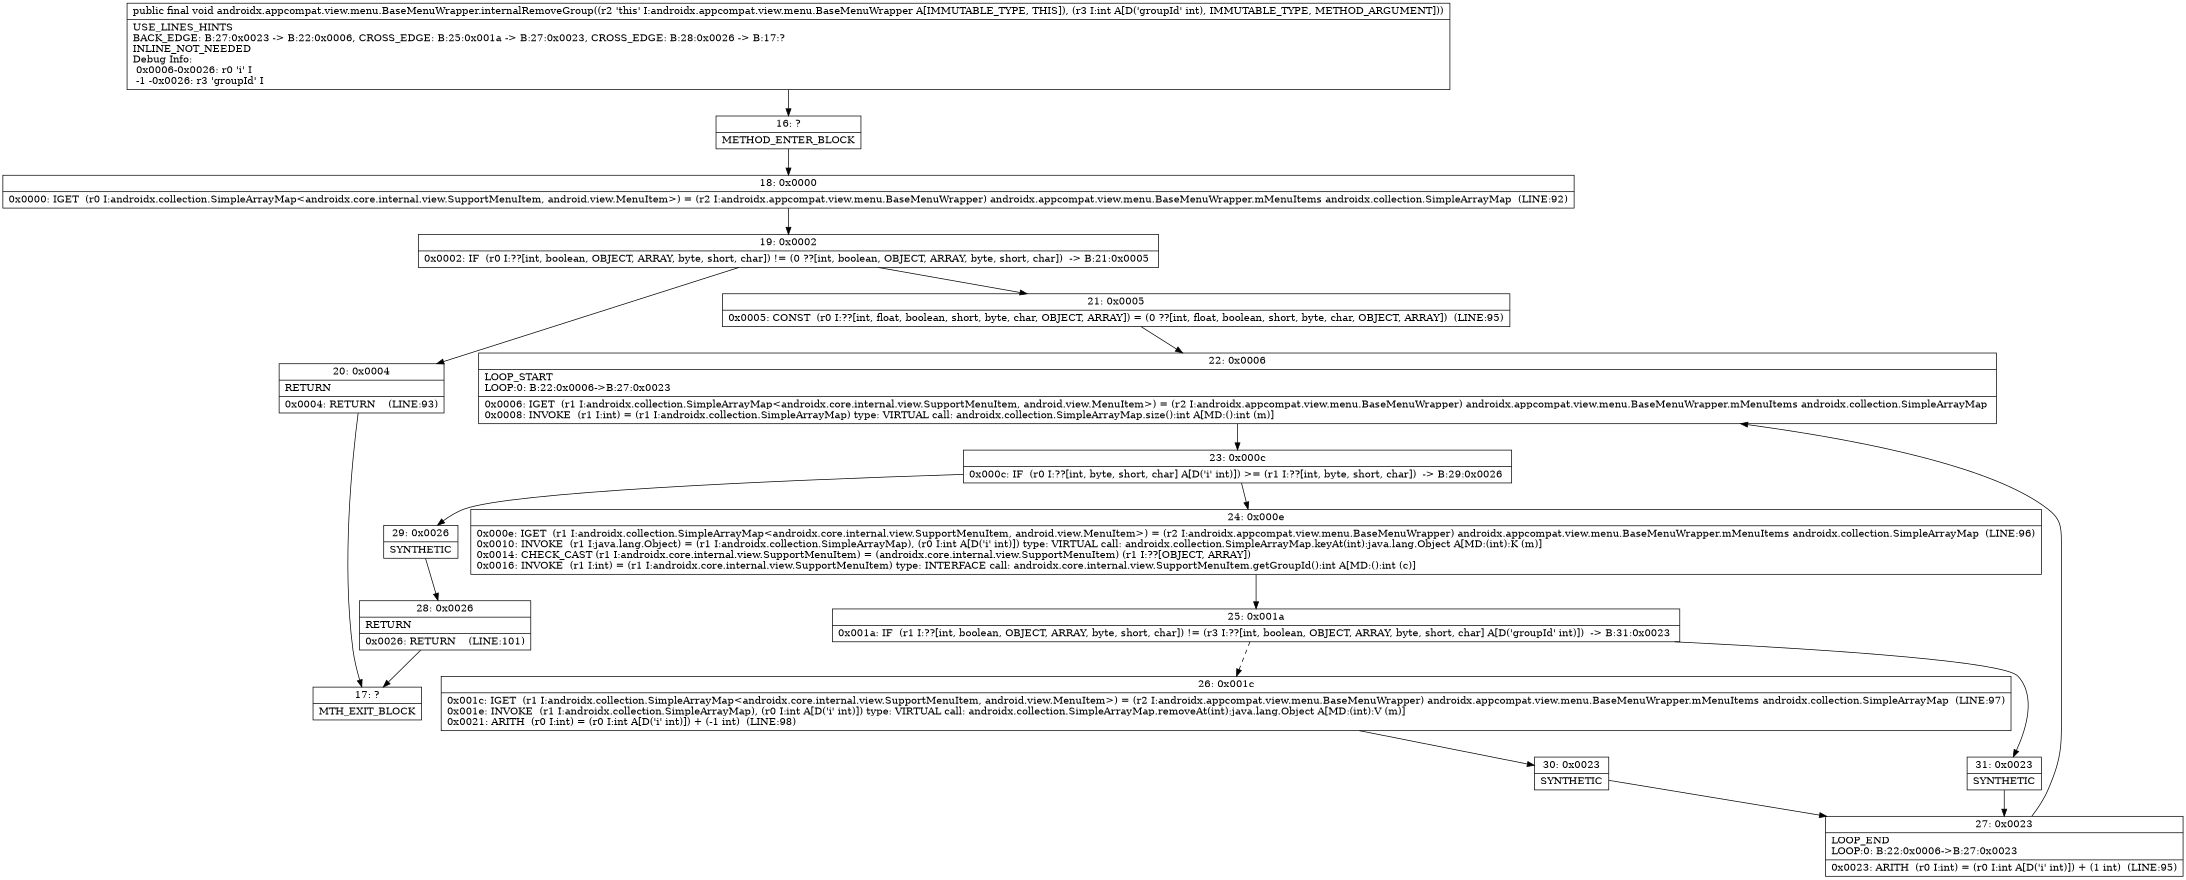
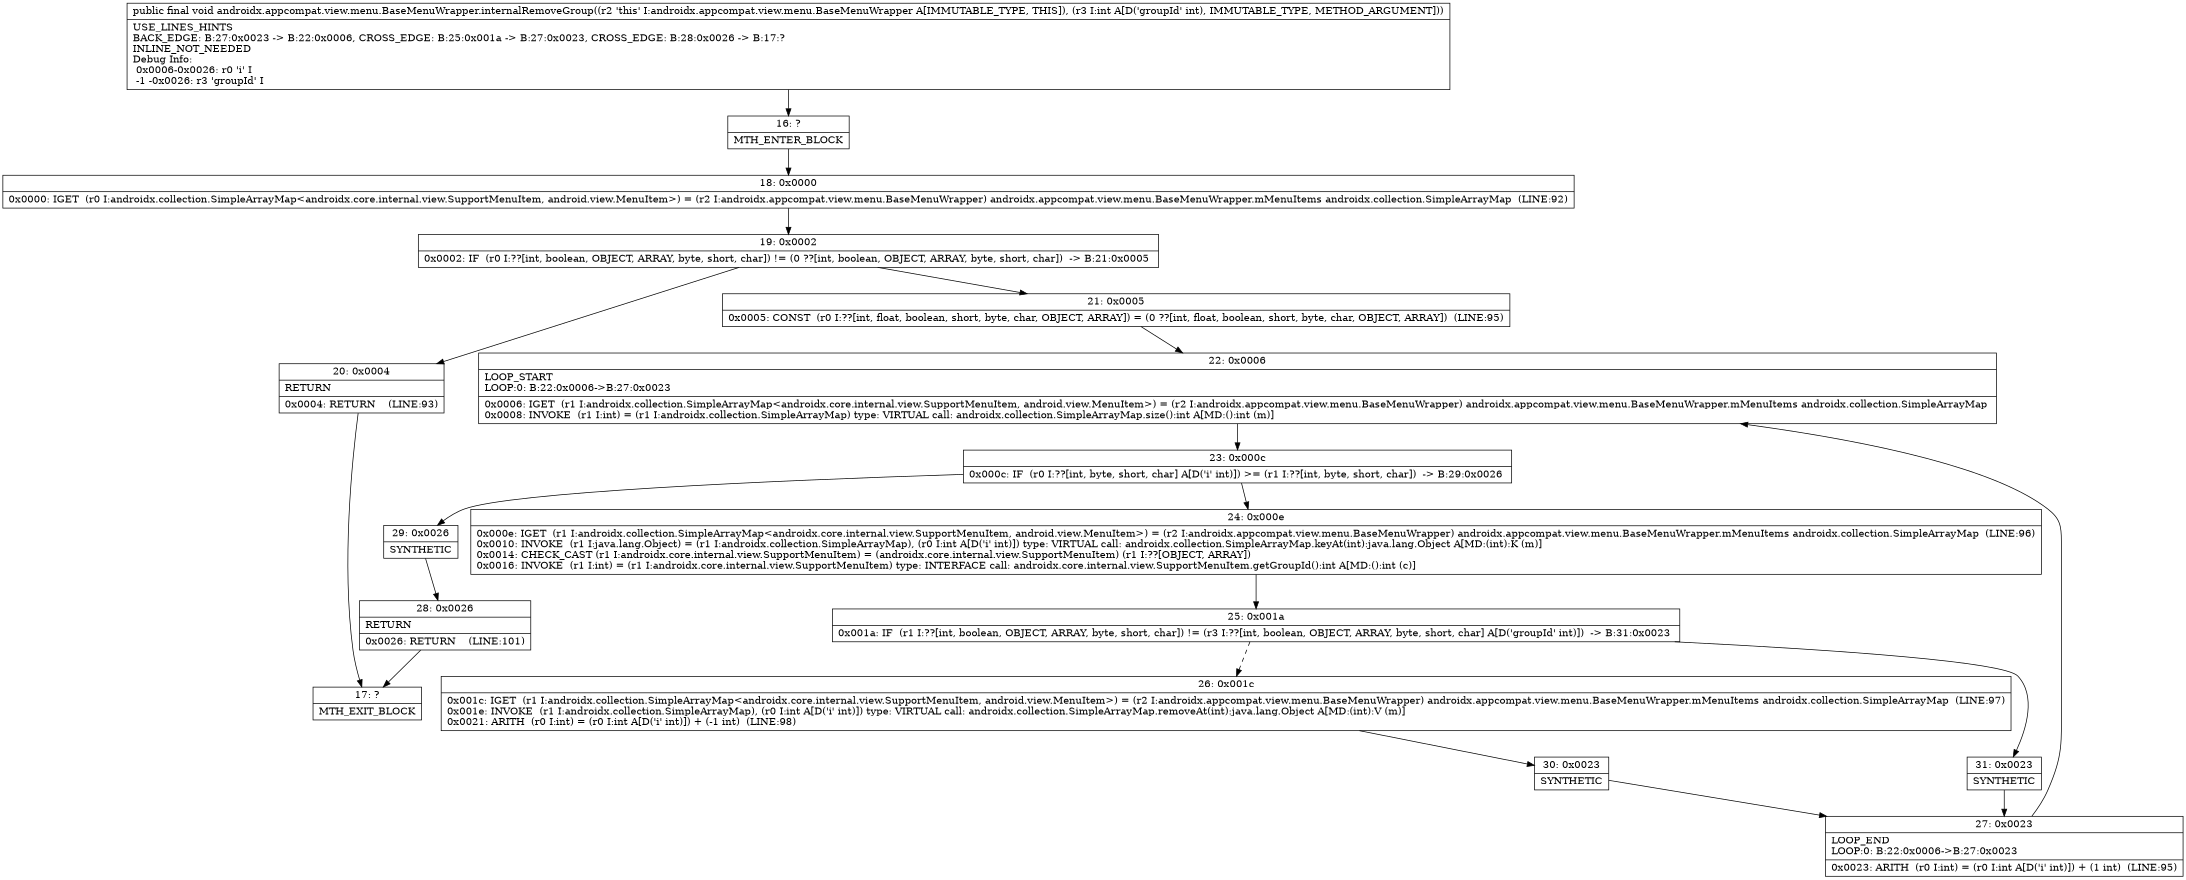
(788, 140) -> (788, 140)
